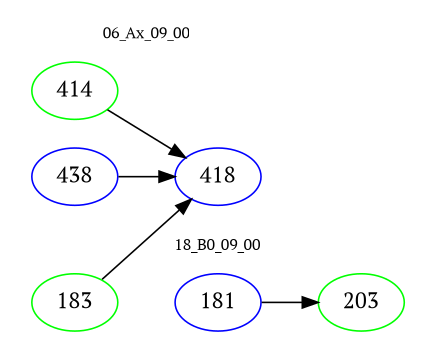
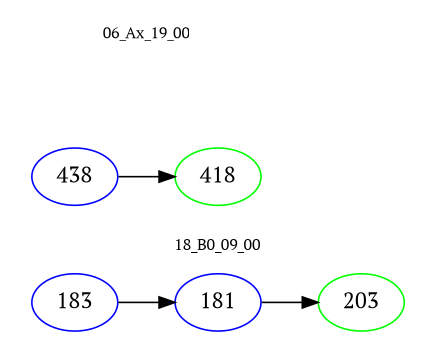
(146, 34) -> (146, 34)
(75, 91) -> none
(218, 177) -> (218, 177)
(141, 245) -> (139, 302)
(75, 302) -> (75, 302)
